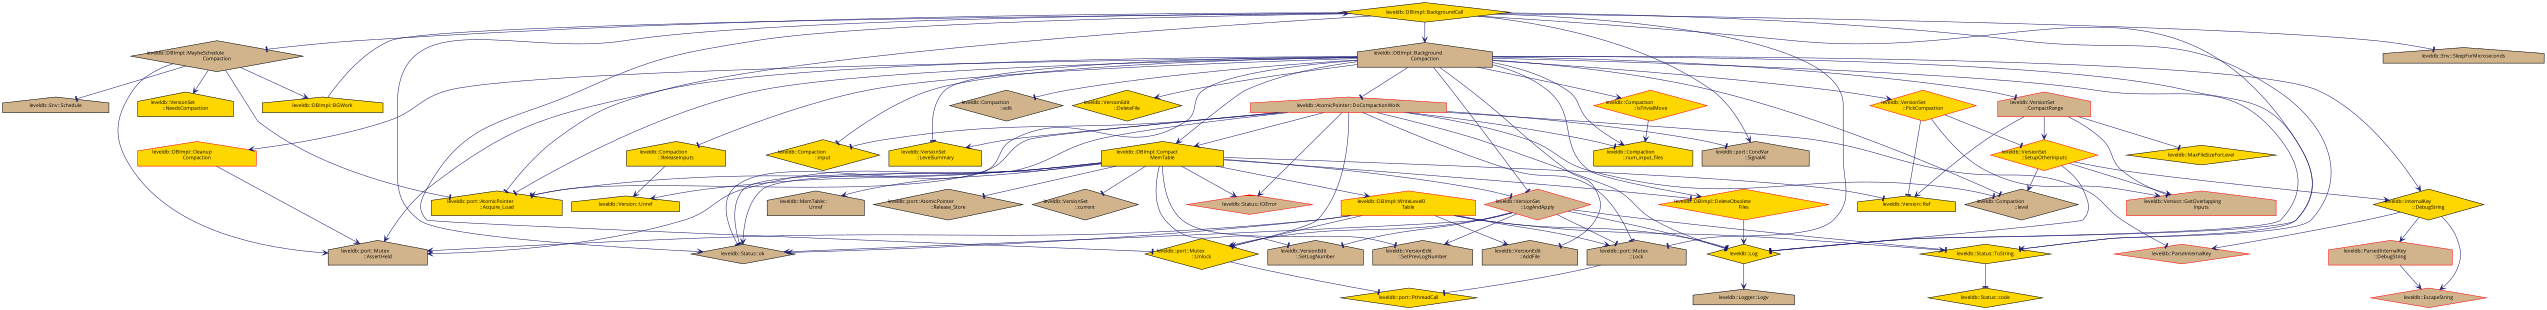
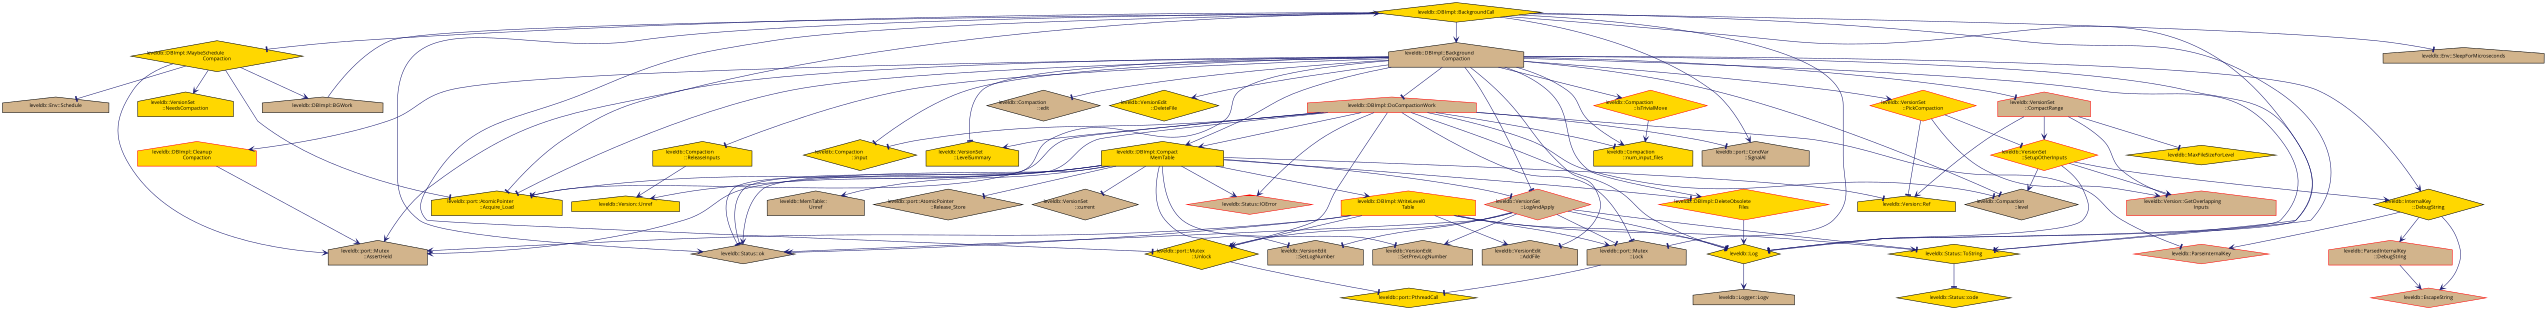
(217, 56) -> (217, 56)
(323, 106) -> (323, 106)
(1349, 106) -> (1392, 106)
